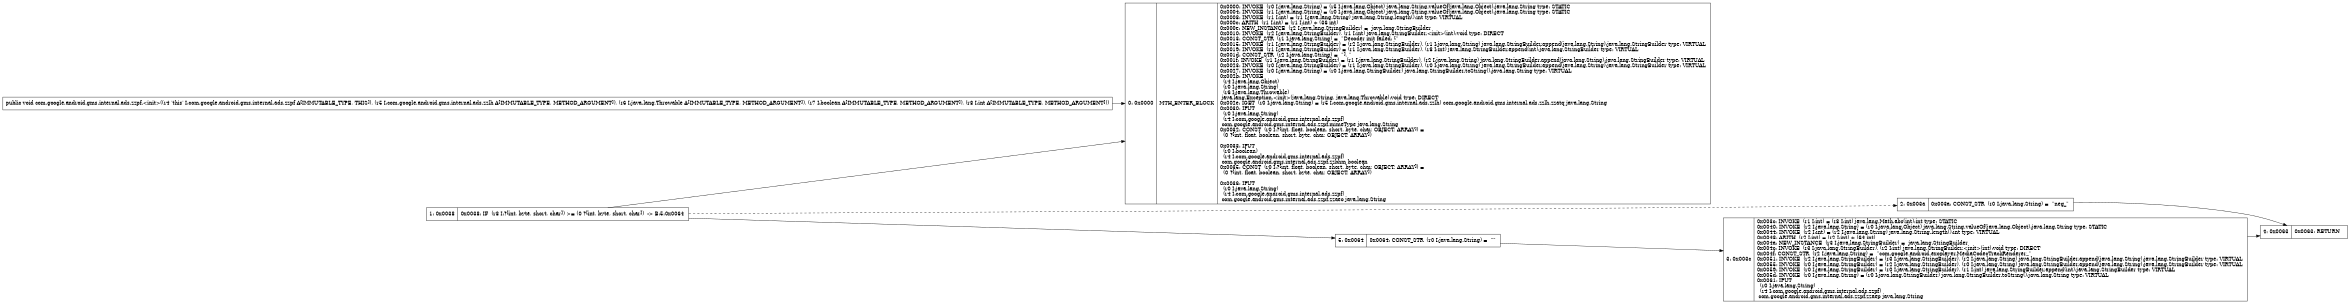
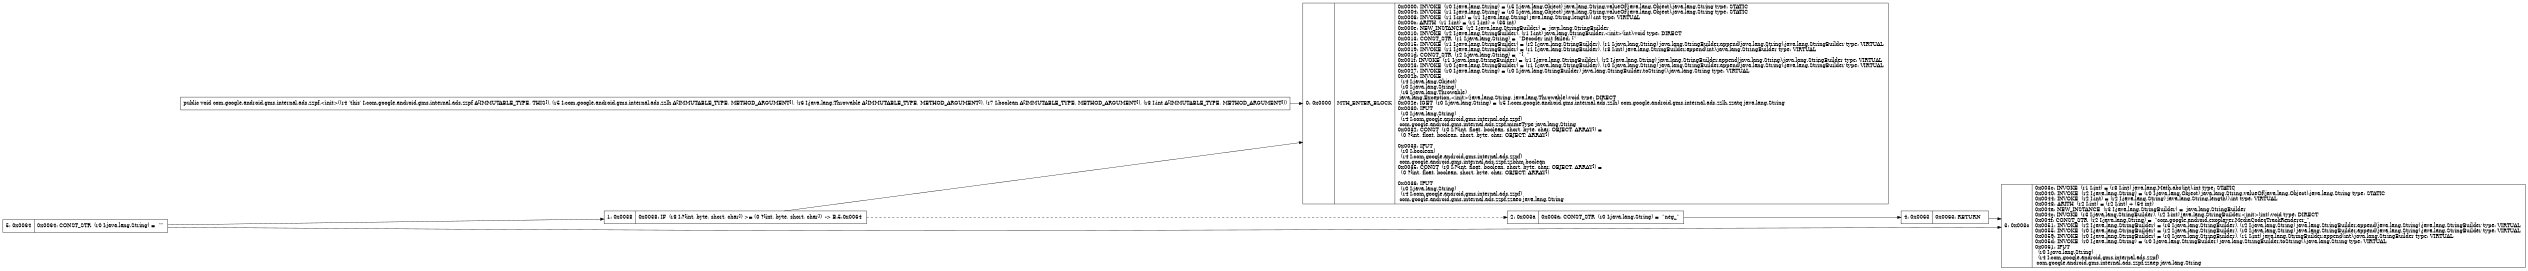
(1010, 228) -> (384, 222)
(2252, 236) -> (1993, 219)
